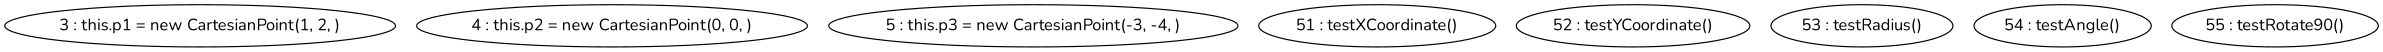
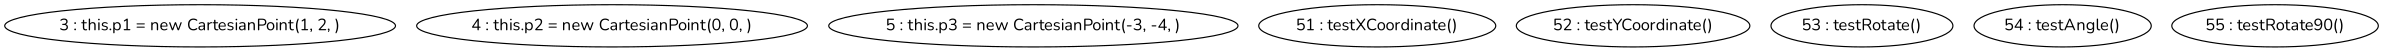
(1862, 26) -> (1862, 26)
